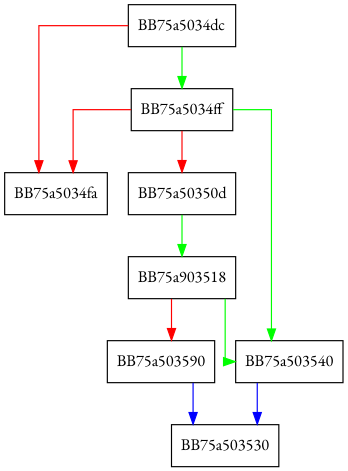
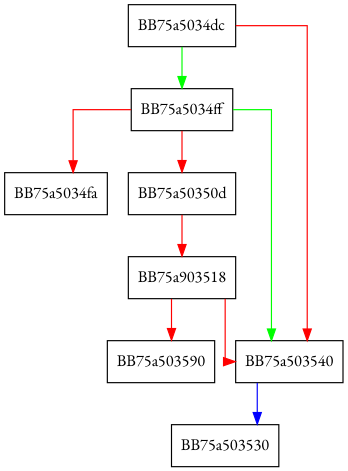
(39, 48) -> (307, 142)
(182, 230) -> (182, 230)
(225, 331) -> (225, 331)
(193, 398) -> none
